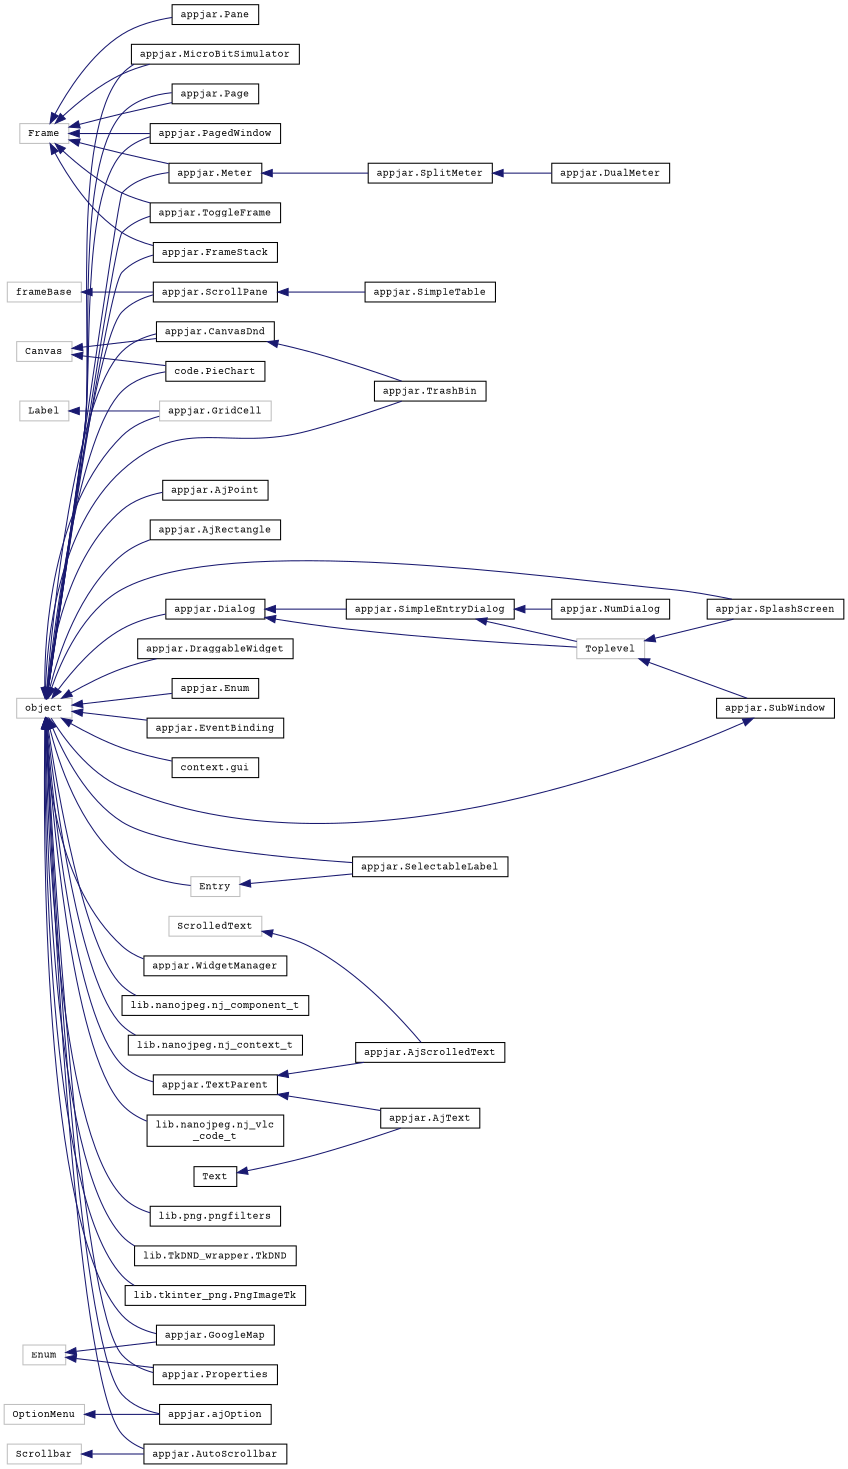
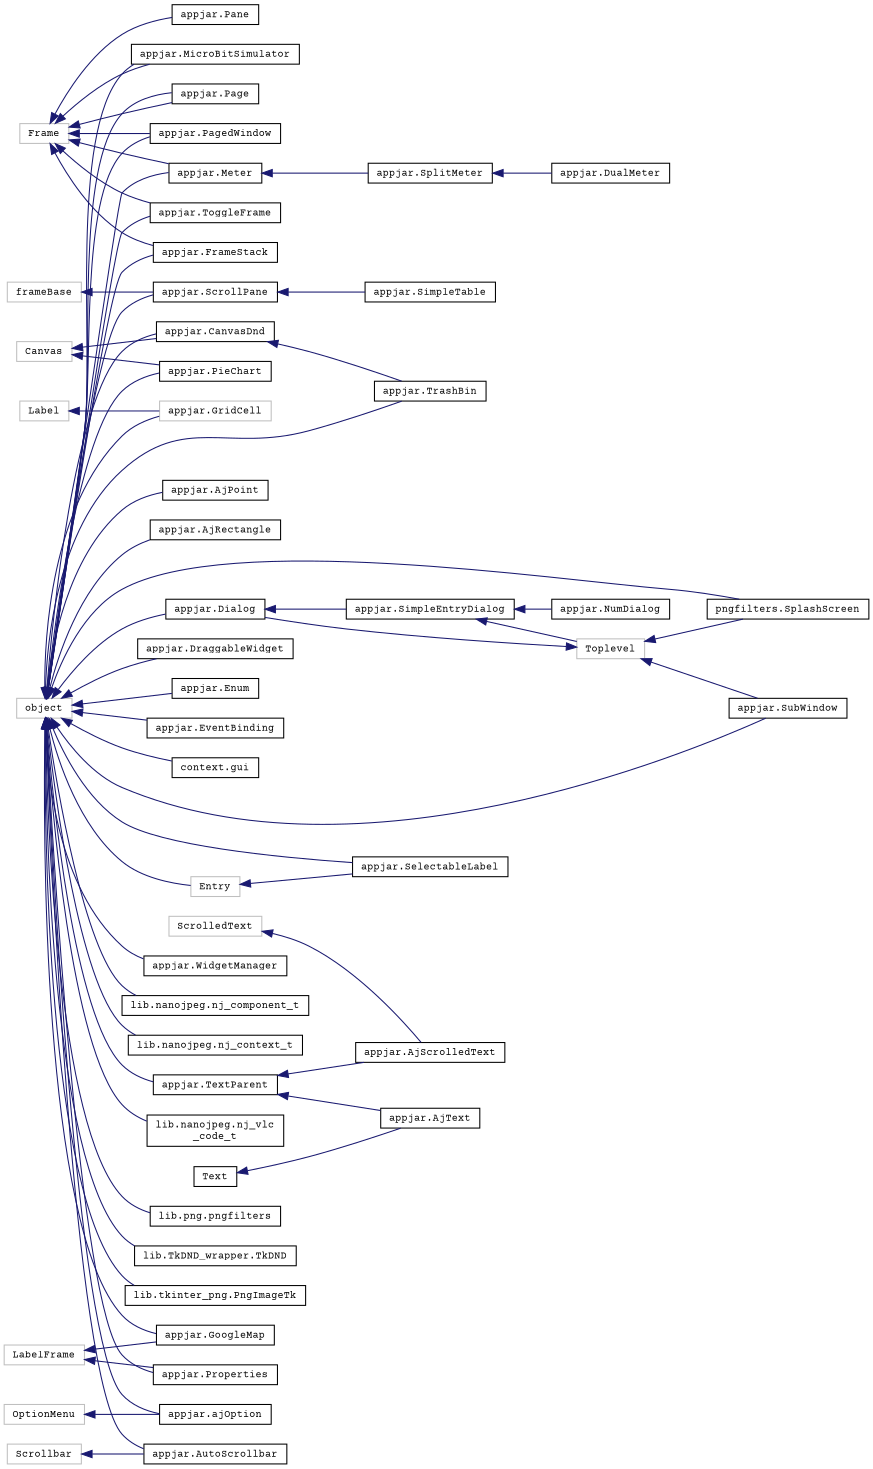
(215, 371) -> (215, 371)
(776, 609) -> (788, 609)
(426, 637) -> (415, 636)
(388, 820) -> (404, 820)
(44, 1355) -> (44, 1355)
